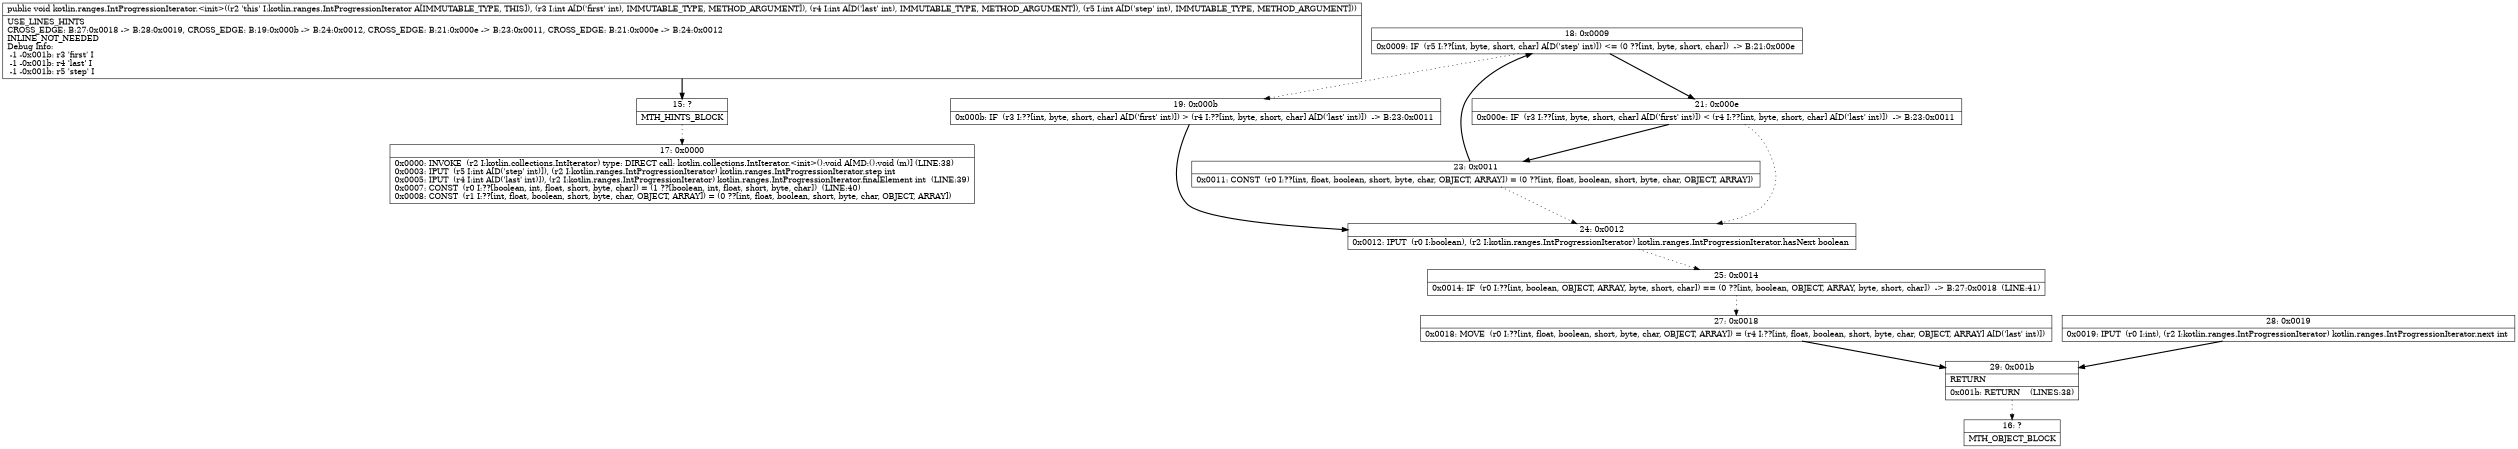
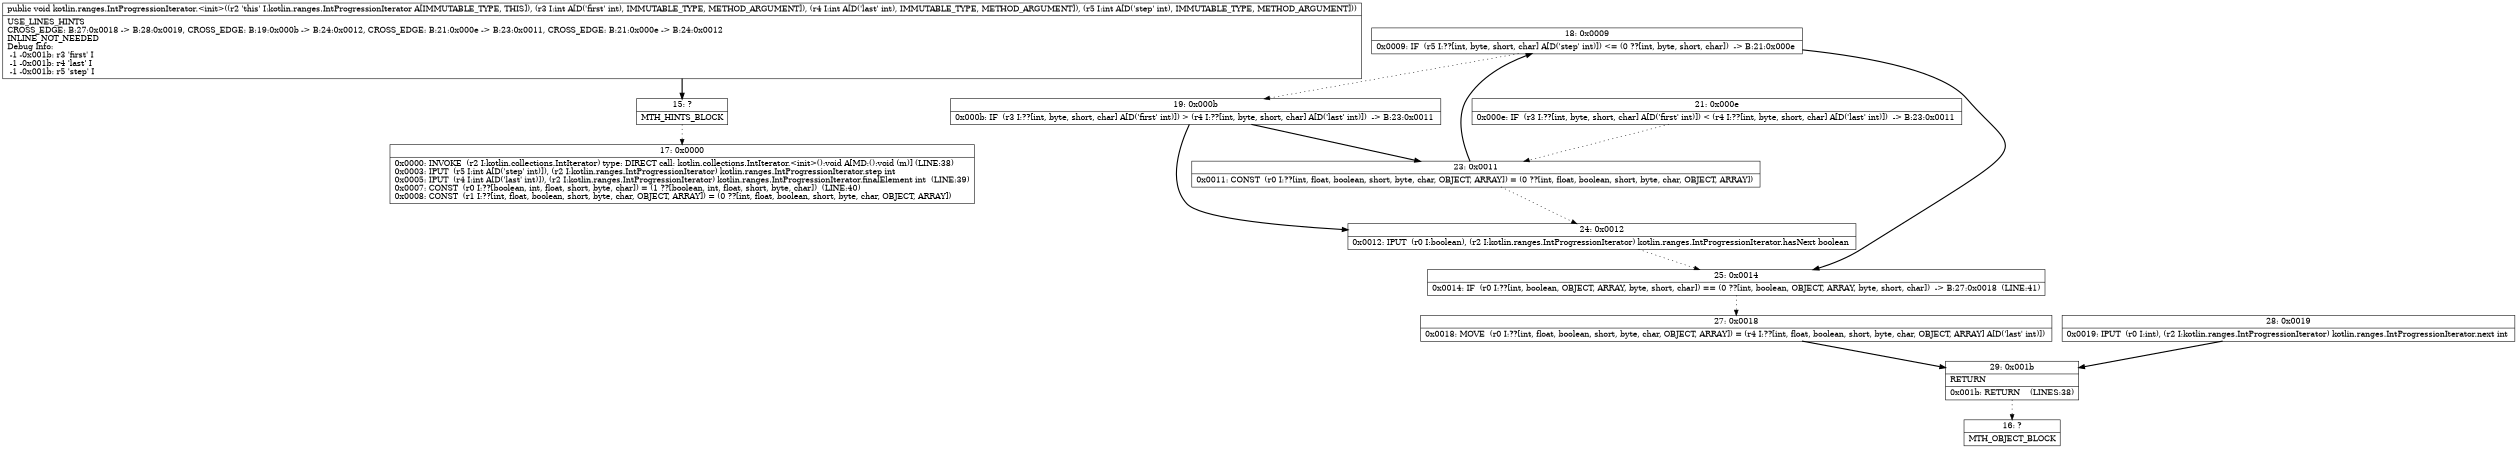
(1650, 75) -> (2004, 141)
none -> (1333, 142)
(1599, 142) -> (1599, 142)
(1775, 184) -> none
